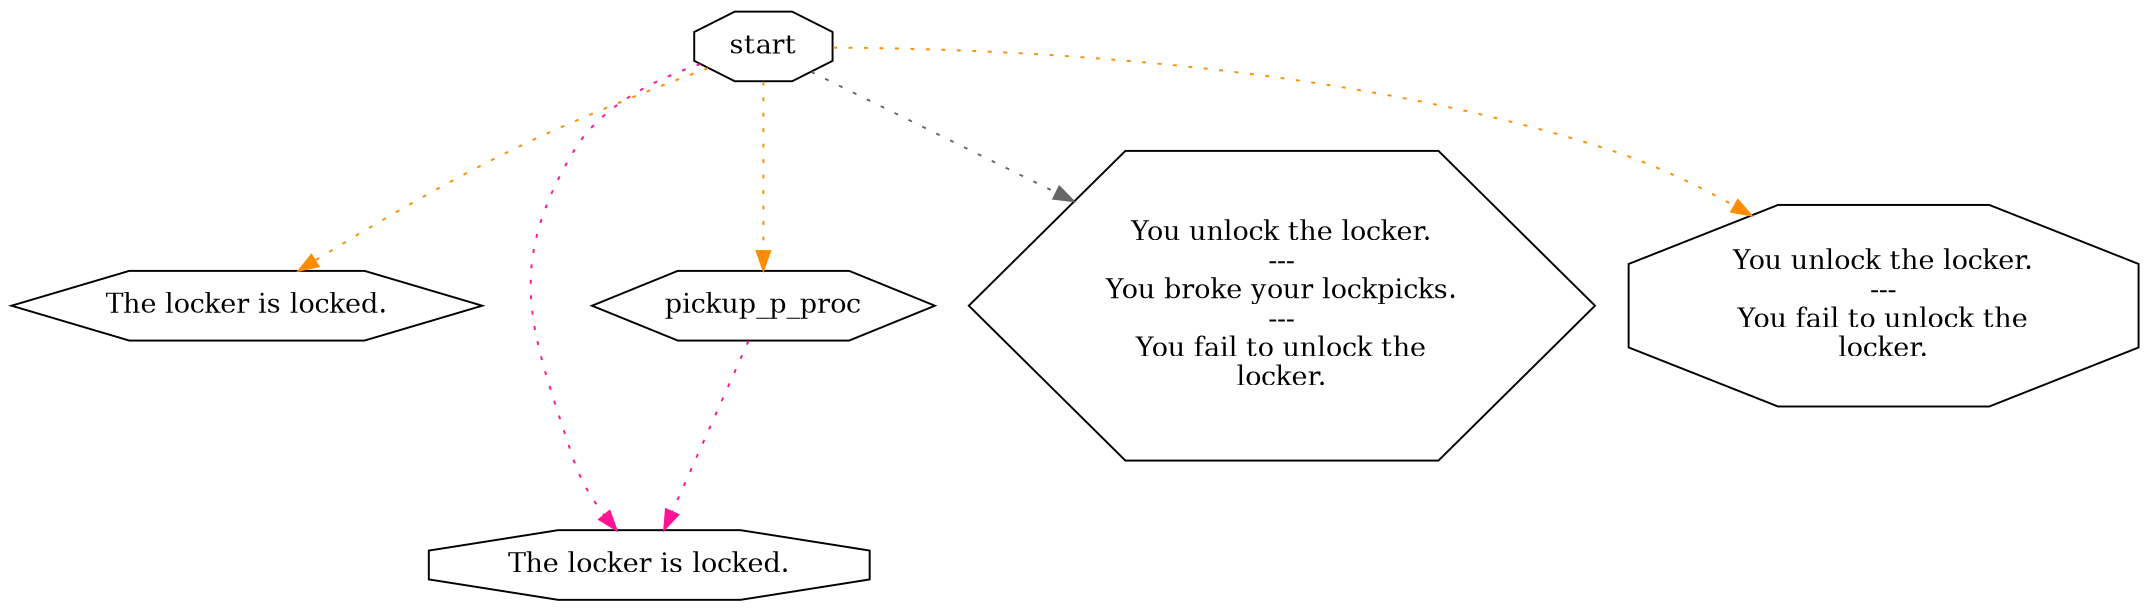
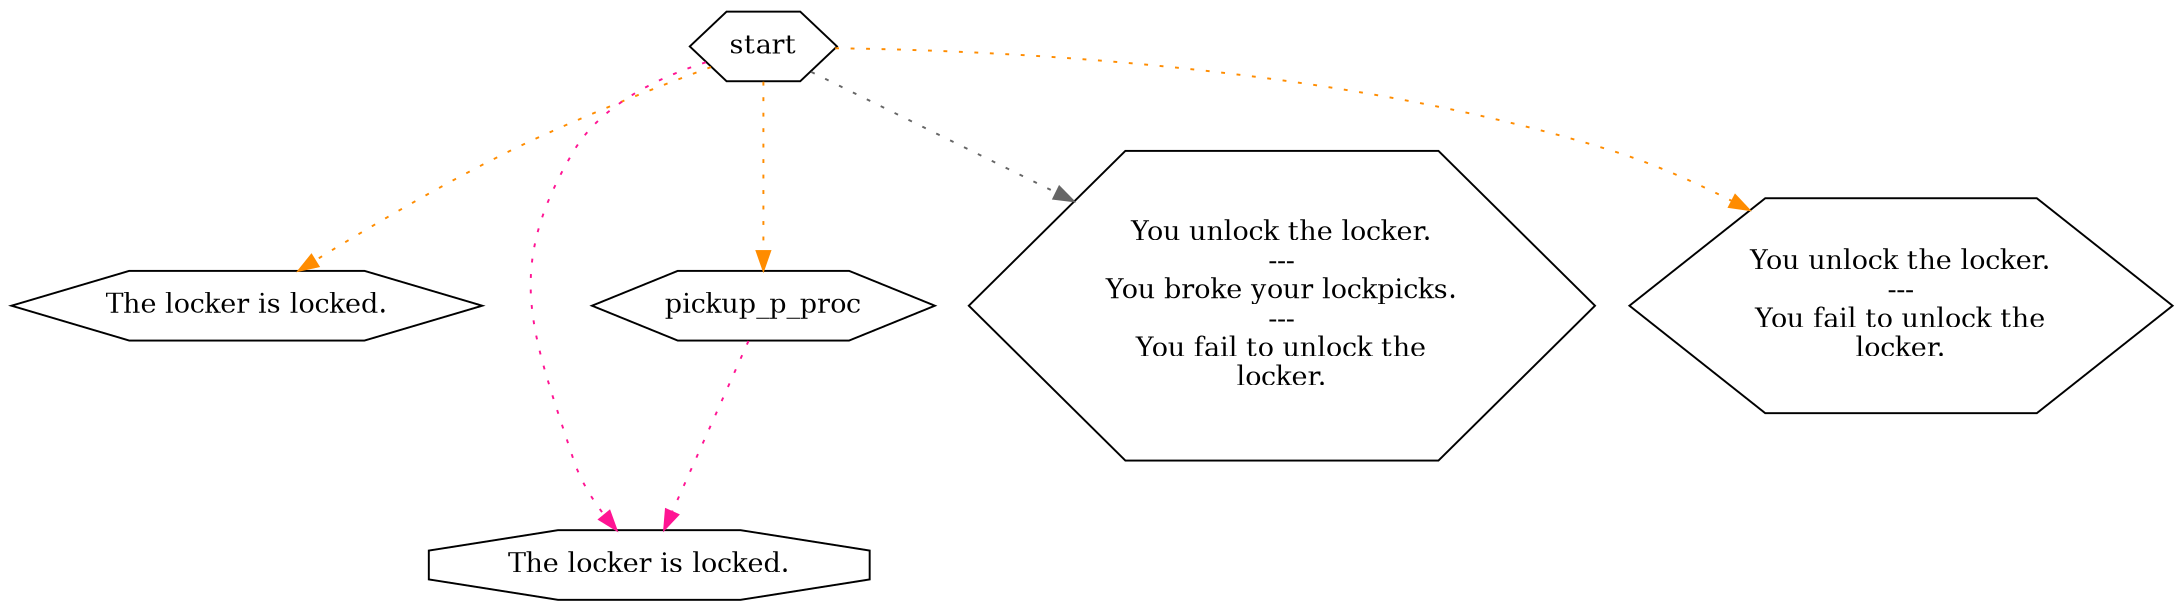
(763, 46) -> (763, 46)
(1884, 306) -> (1901, 306)
